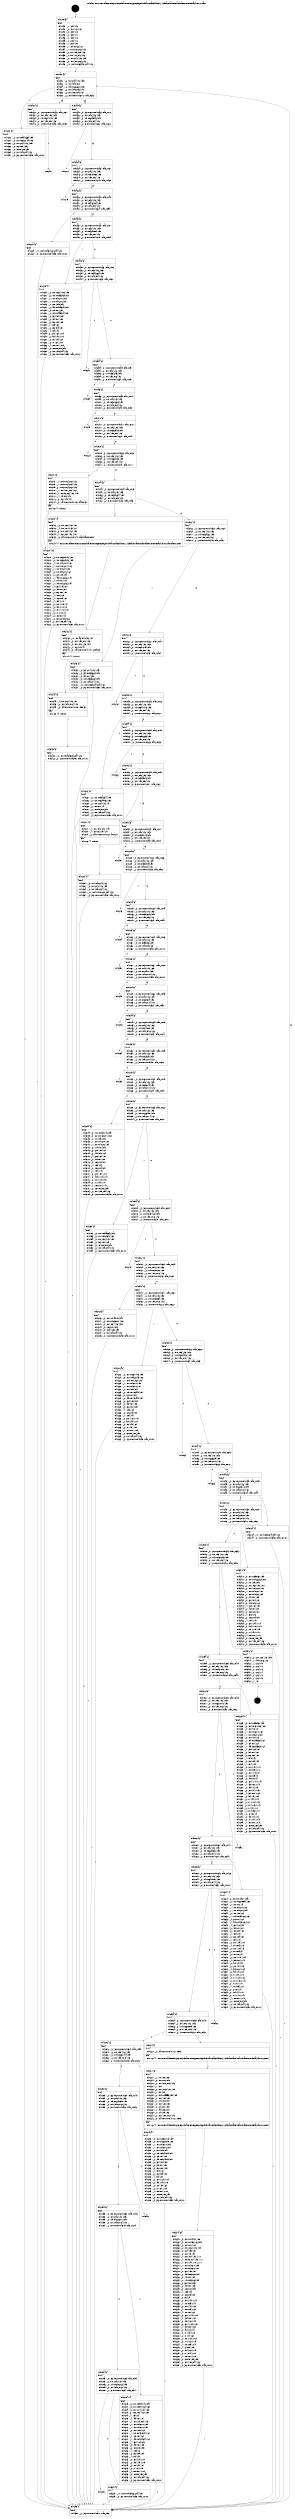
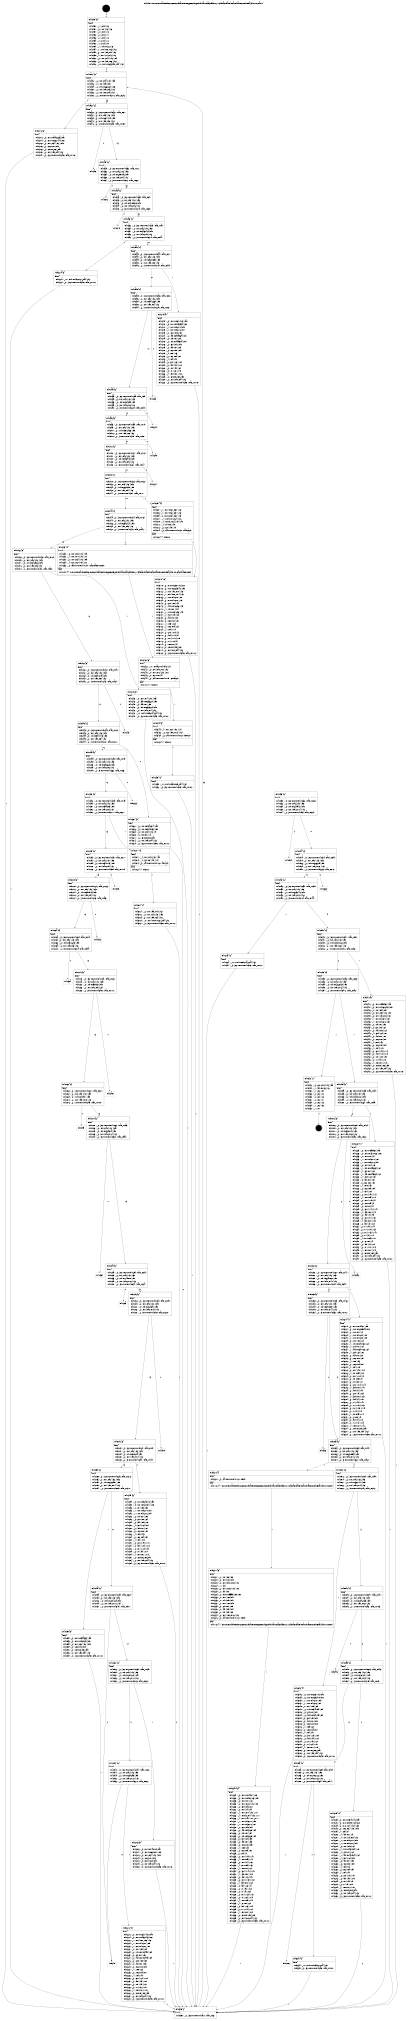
(84, 100) -> (113, 143)
(169, 1324) -> (108, 1872)
